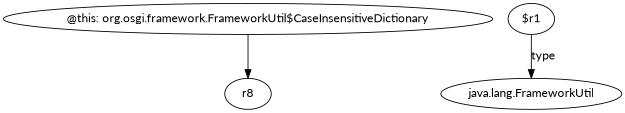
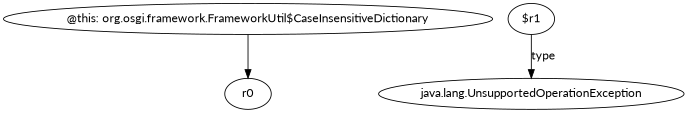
(248, 94) -> (248, 94)
(531, 94) -> (531, 94)
